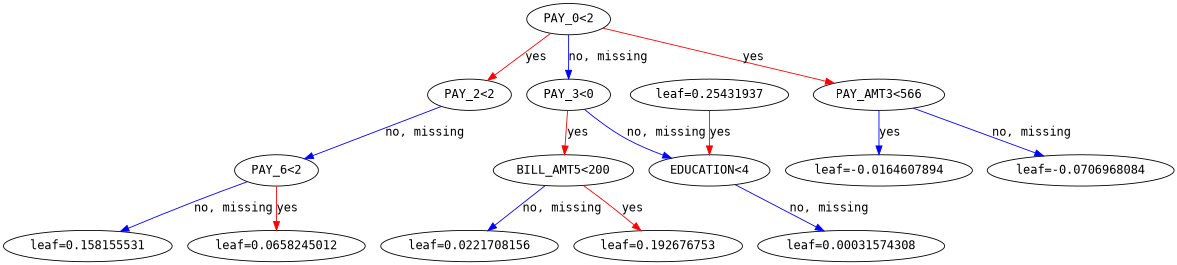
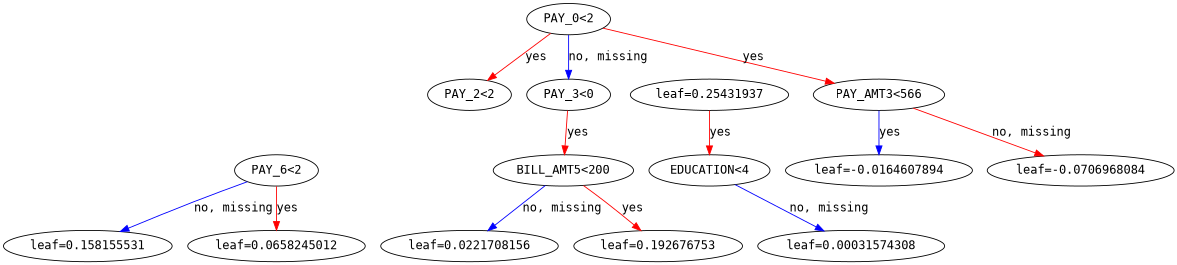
(377, 131) -> none
(974, 131) -> (974, 131)
(622, 136) -> none
